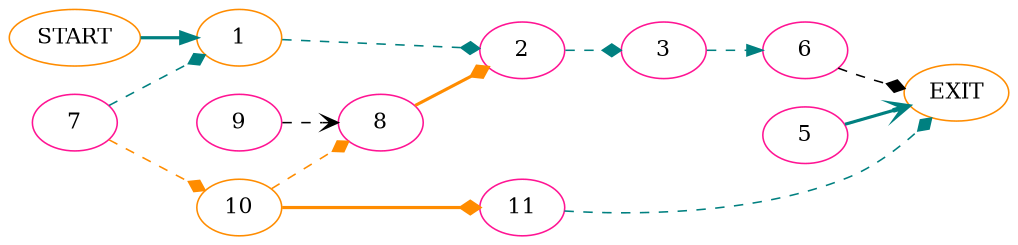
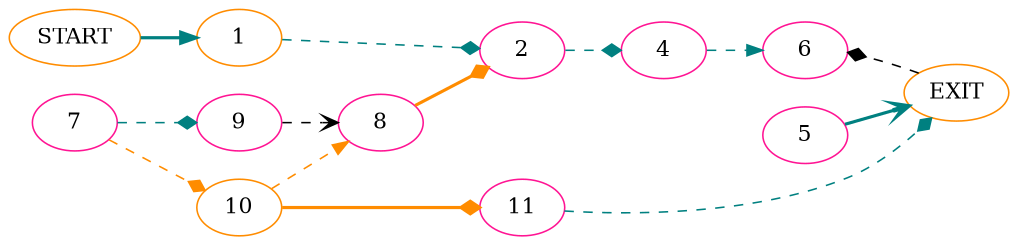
(664, 50) -> (664, 50)
(862, 76) -> (893, 64)
(149, 85) -> (147, 123)
(302, 170) -> (302, 170)
